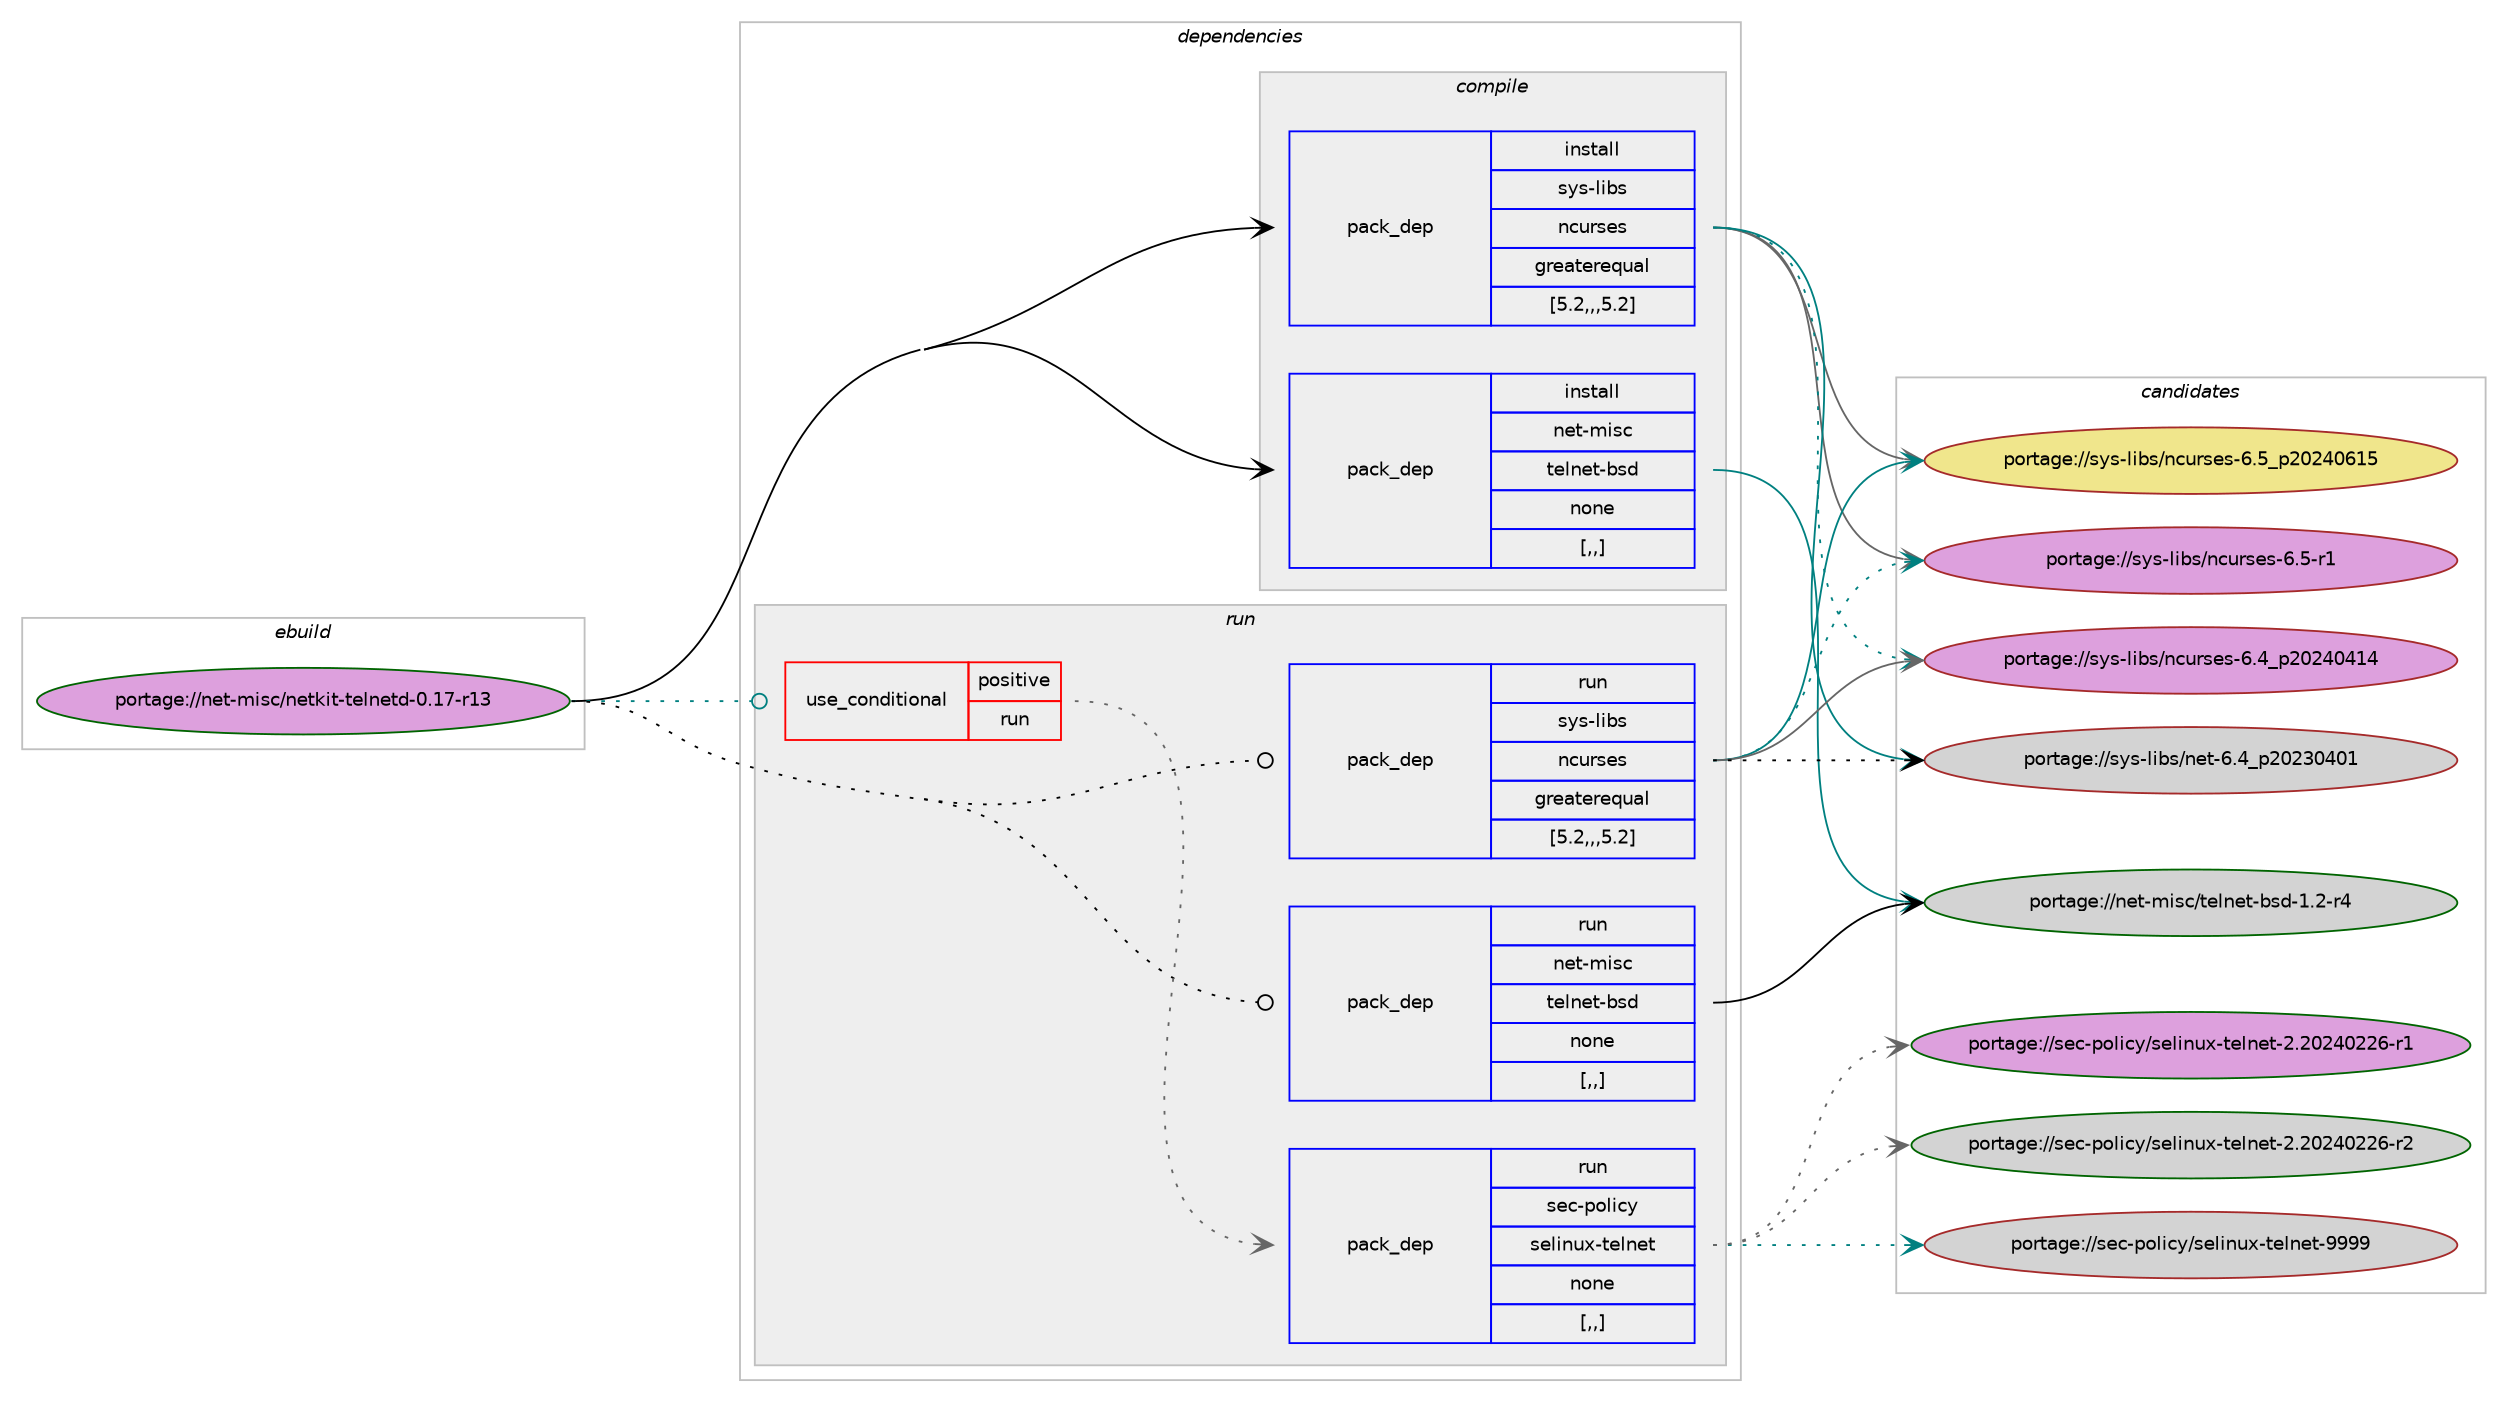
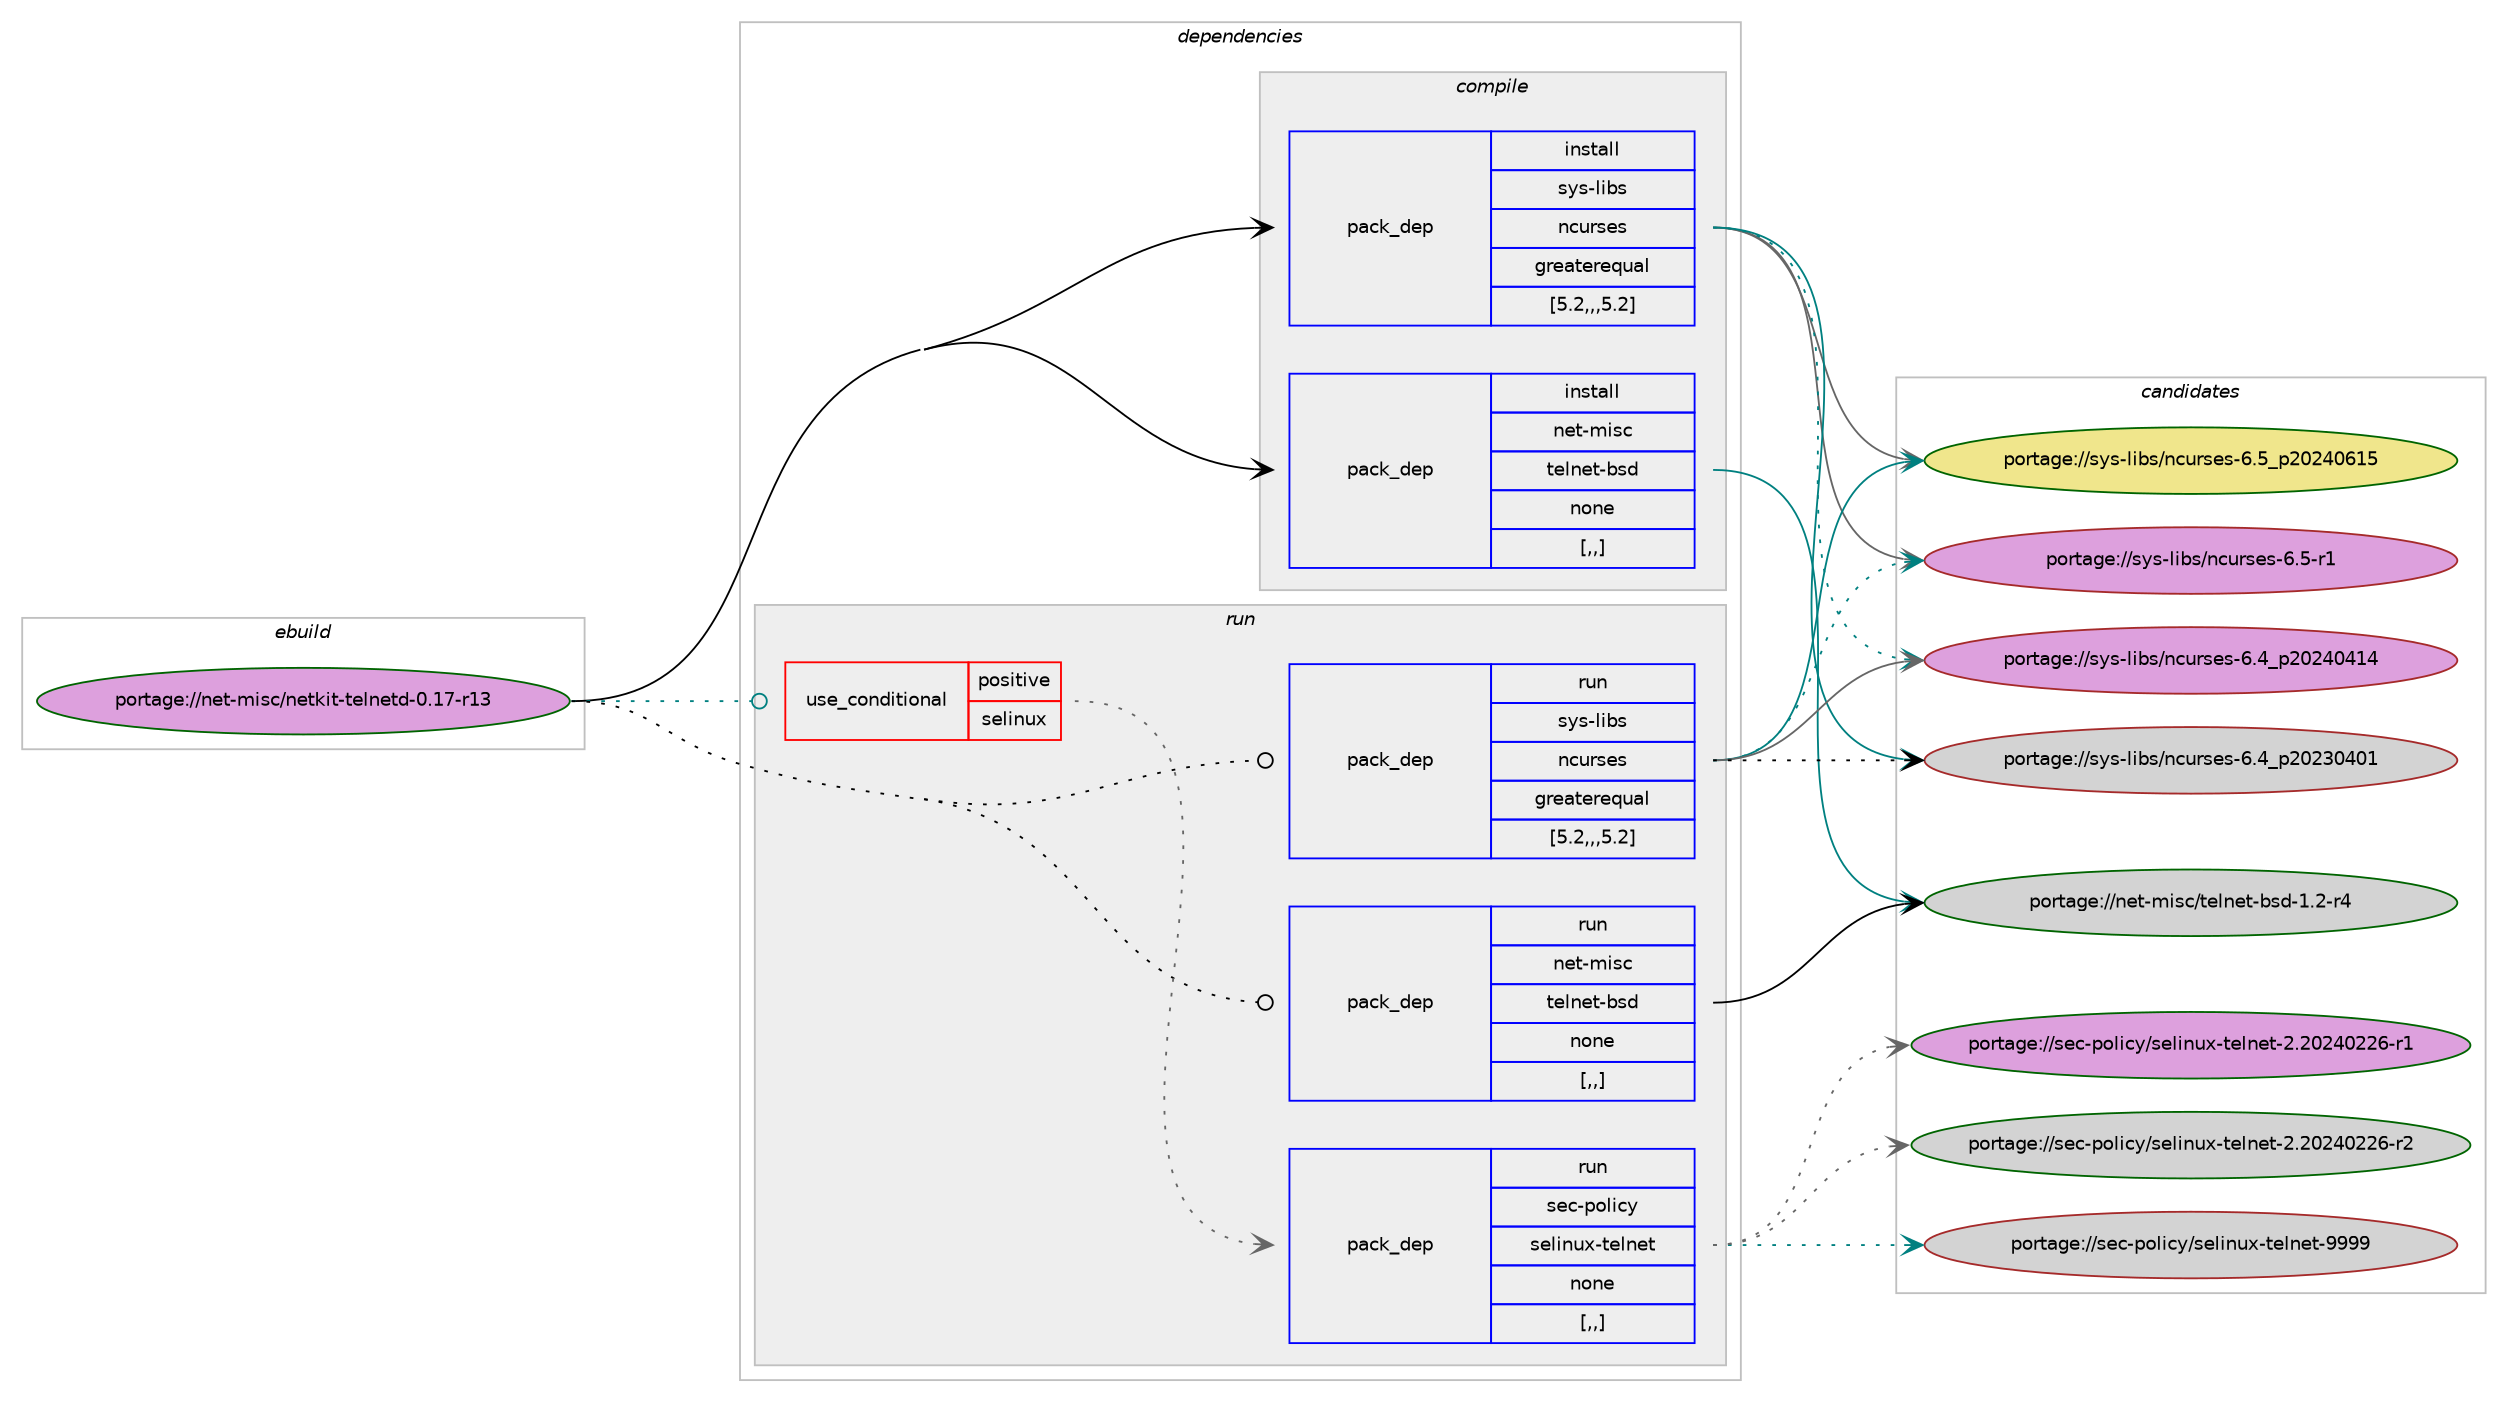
(2191, 461) -> (2191, 461)
(1015, 720) -> (1015, 720)
(2191, 760) -> (2191, 760)
